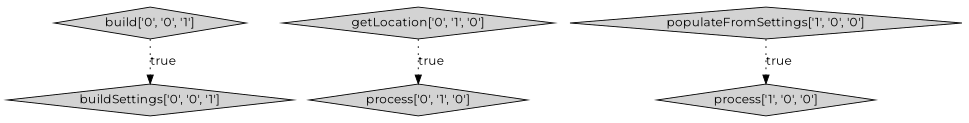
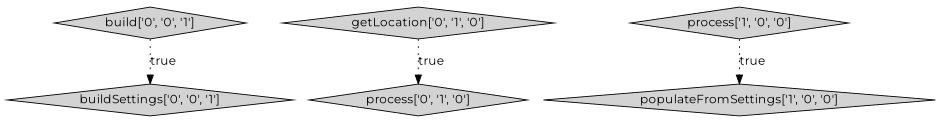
(766, 57) -> (739, 57)
